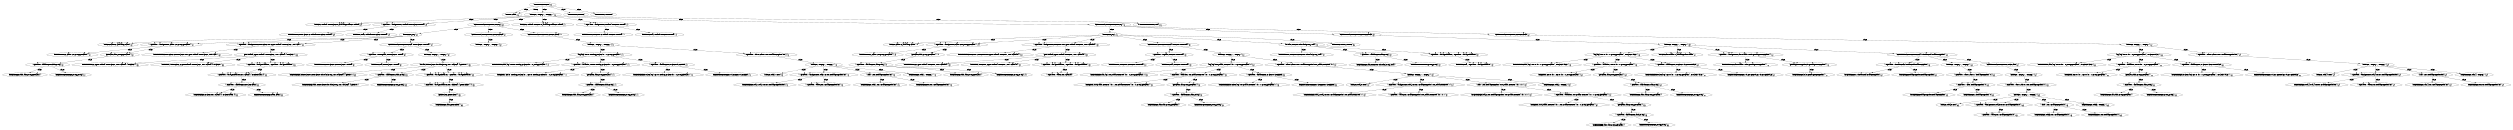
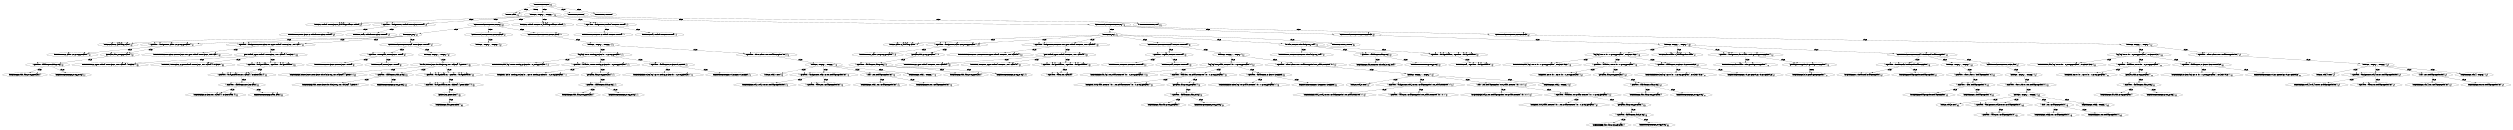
(1812, 70) -> (1812, 70)
